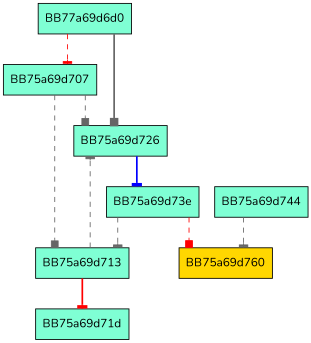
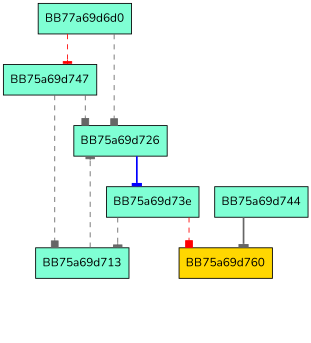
(114, 76) -> (114, 76)
(50, 80) -> (50, 80)
(244, 230) -> (244, 230)
(82, 324) -> none
